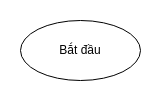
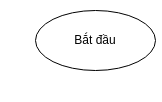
(81, 51) -> (96, 41)
